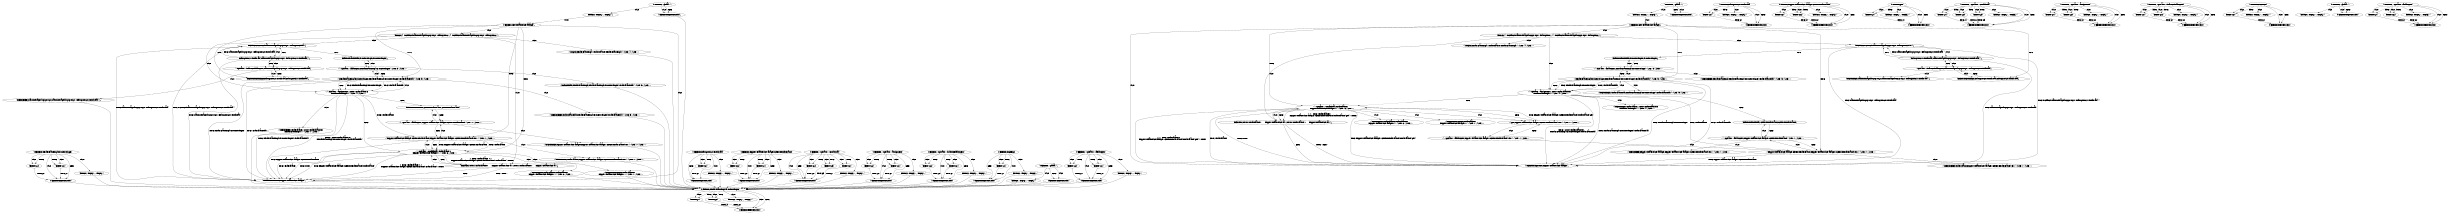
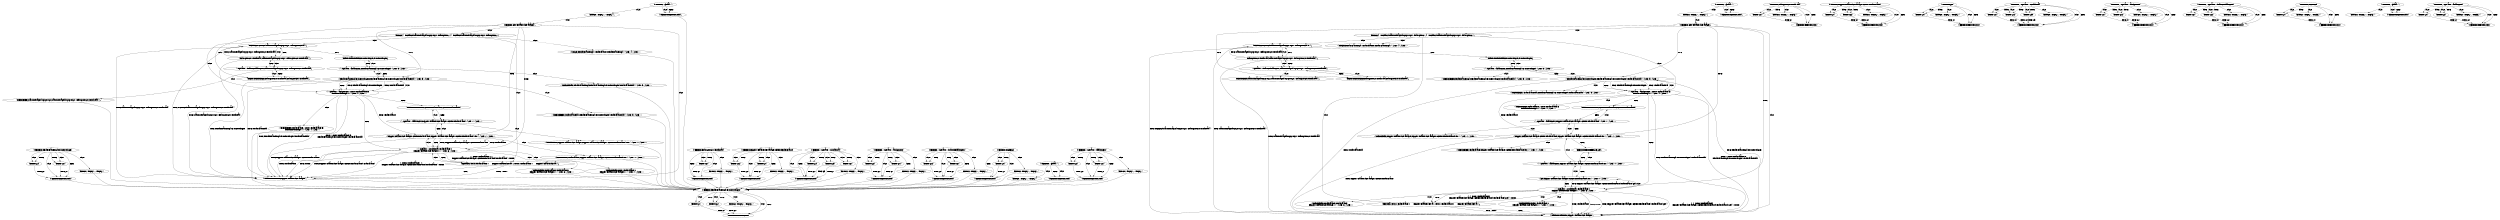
none -> (1589, 150)
